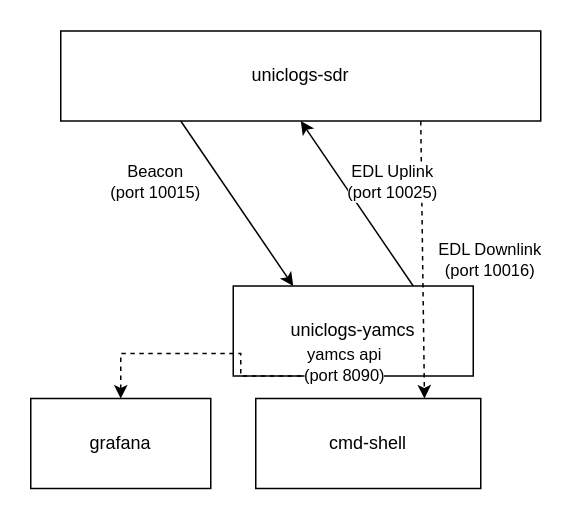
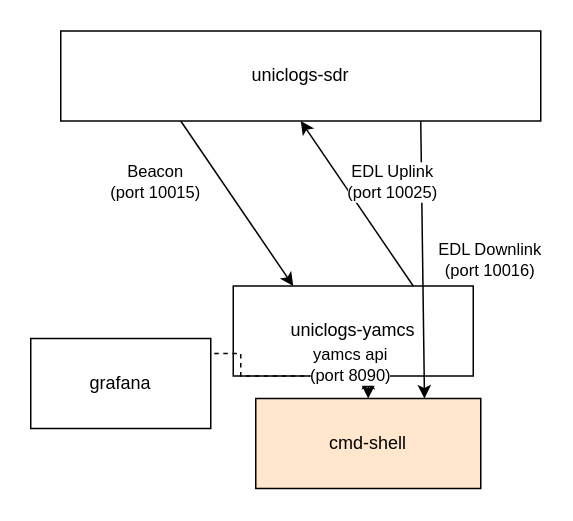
(423, 296) -> (423, 296)
none -> (368, 388)
(121, 443) -> (121, 383)
(368, 443) -> (368, 443)
